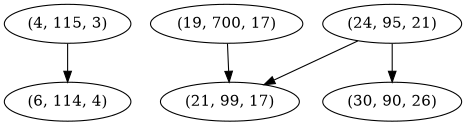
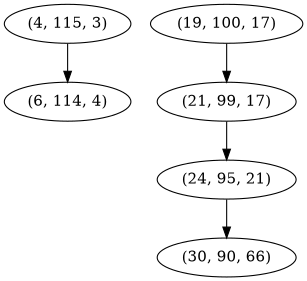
(227, 24) -> (227, 24)
(316, 60) -> (227, 135)
(392, 102) -> (227, 258)
